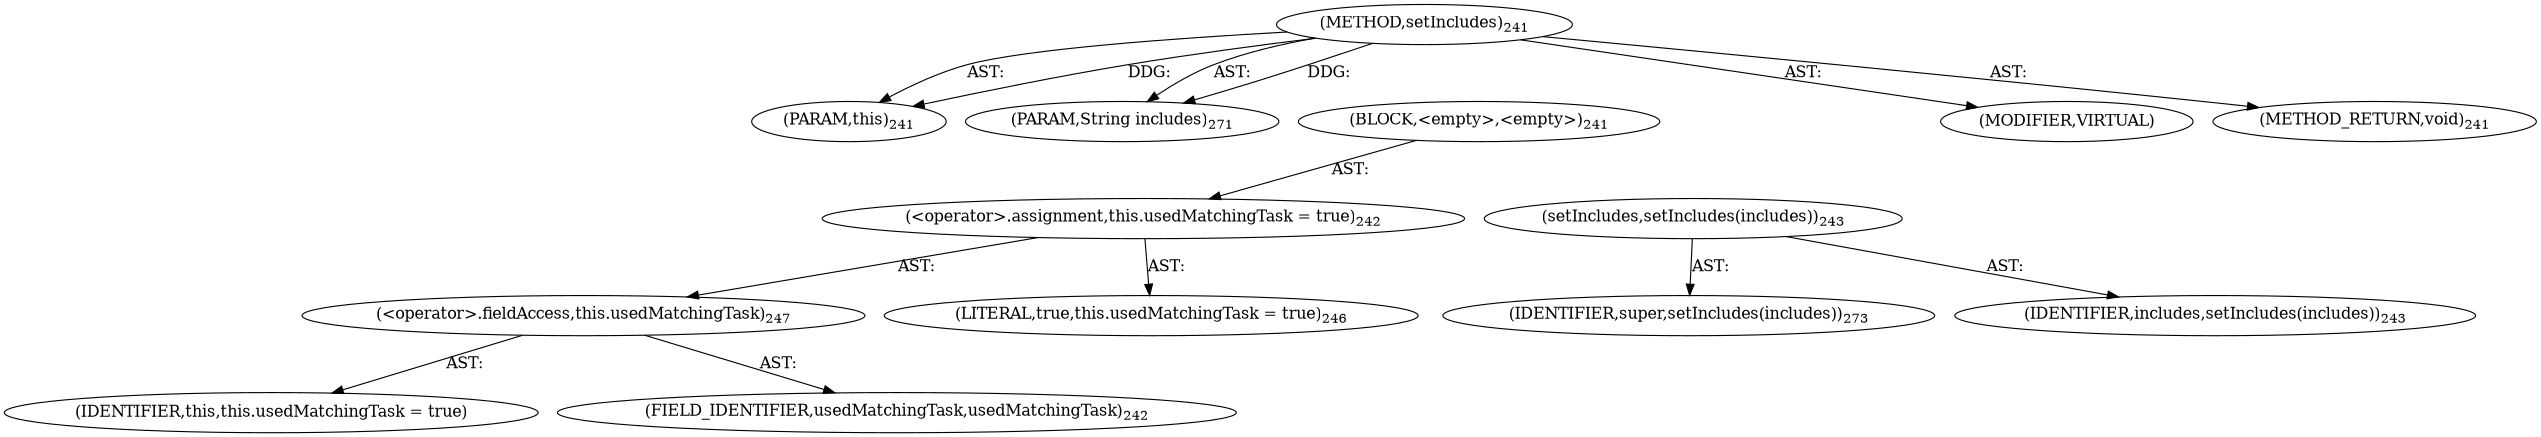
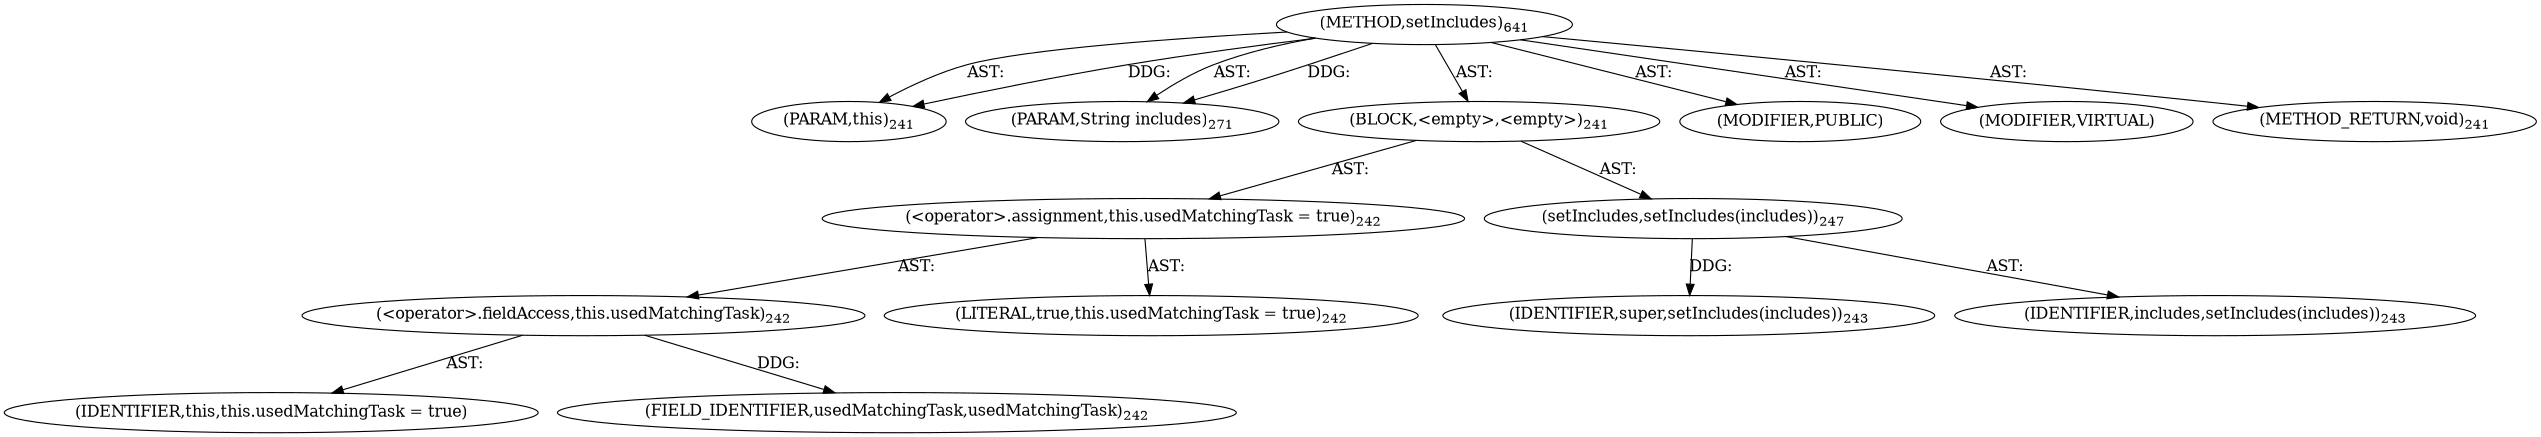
(1516, 23) -> (1516, 23)
none -> (1449, 68)
none -> (1800, 122)
none -> (1581, 168)
(1832, 217) -> (1832, 217)
(1713, 267) -> (1713, 267)
(778, 314) -> (778, 314)
(1335, 314) -> (1335, 314)
(1856, 314) -> (1856, 314)
(781, 364) -> (781, 364)
